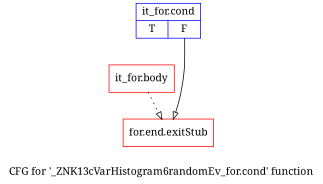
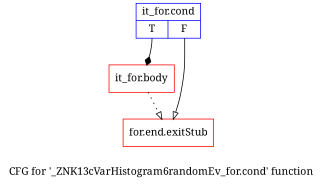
none -> (151, 47)
